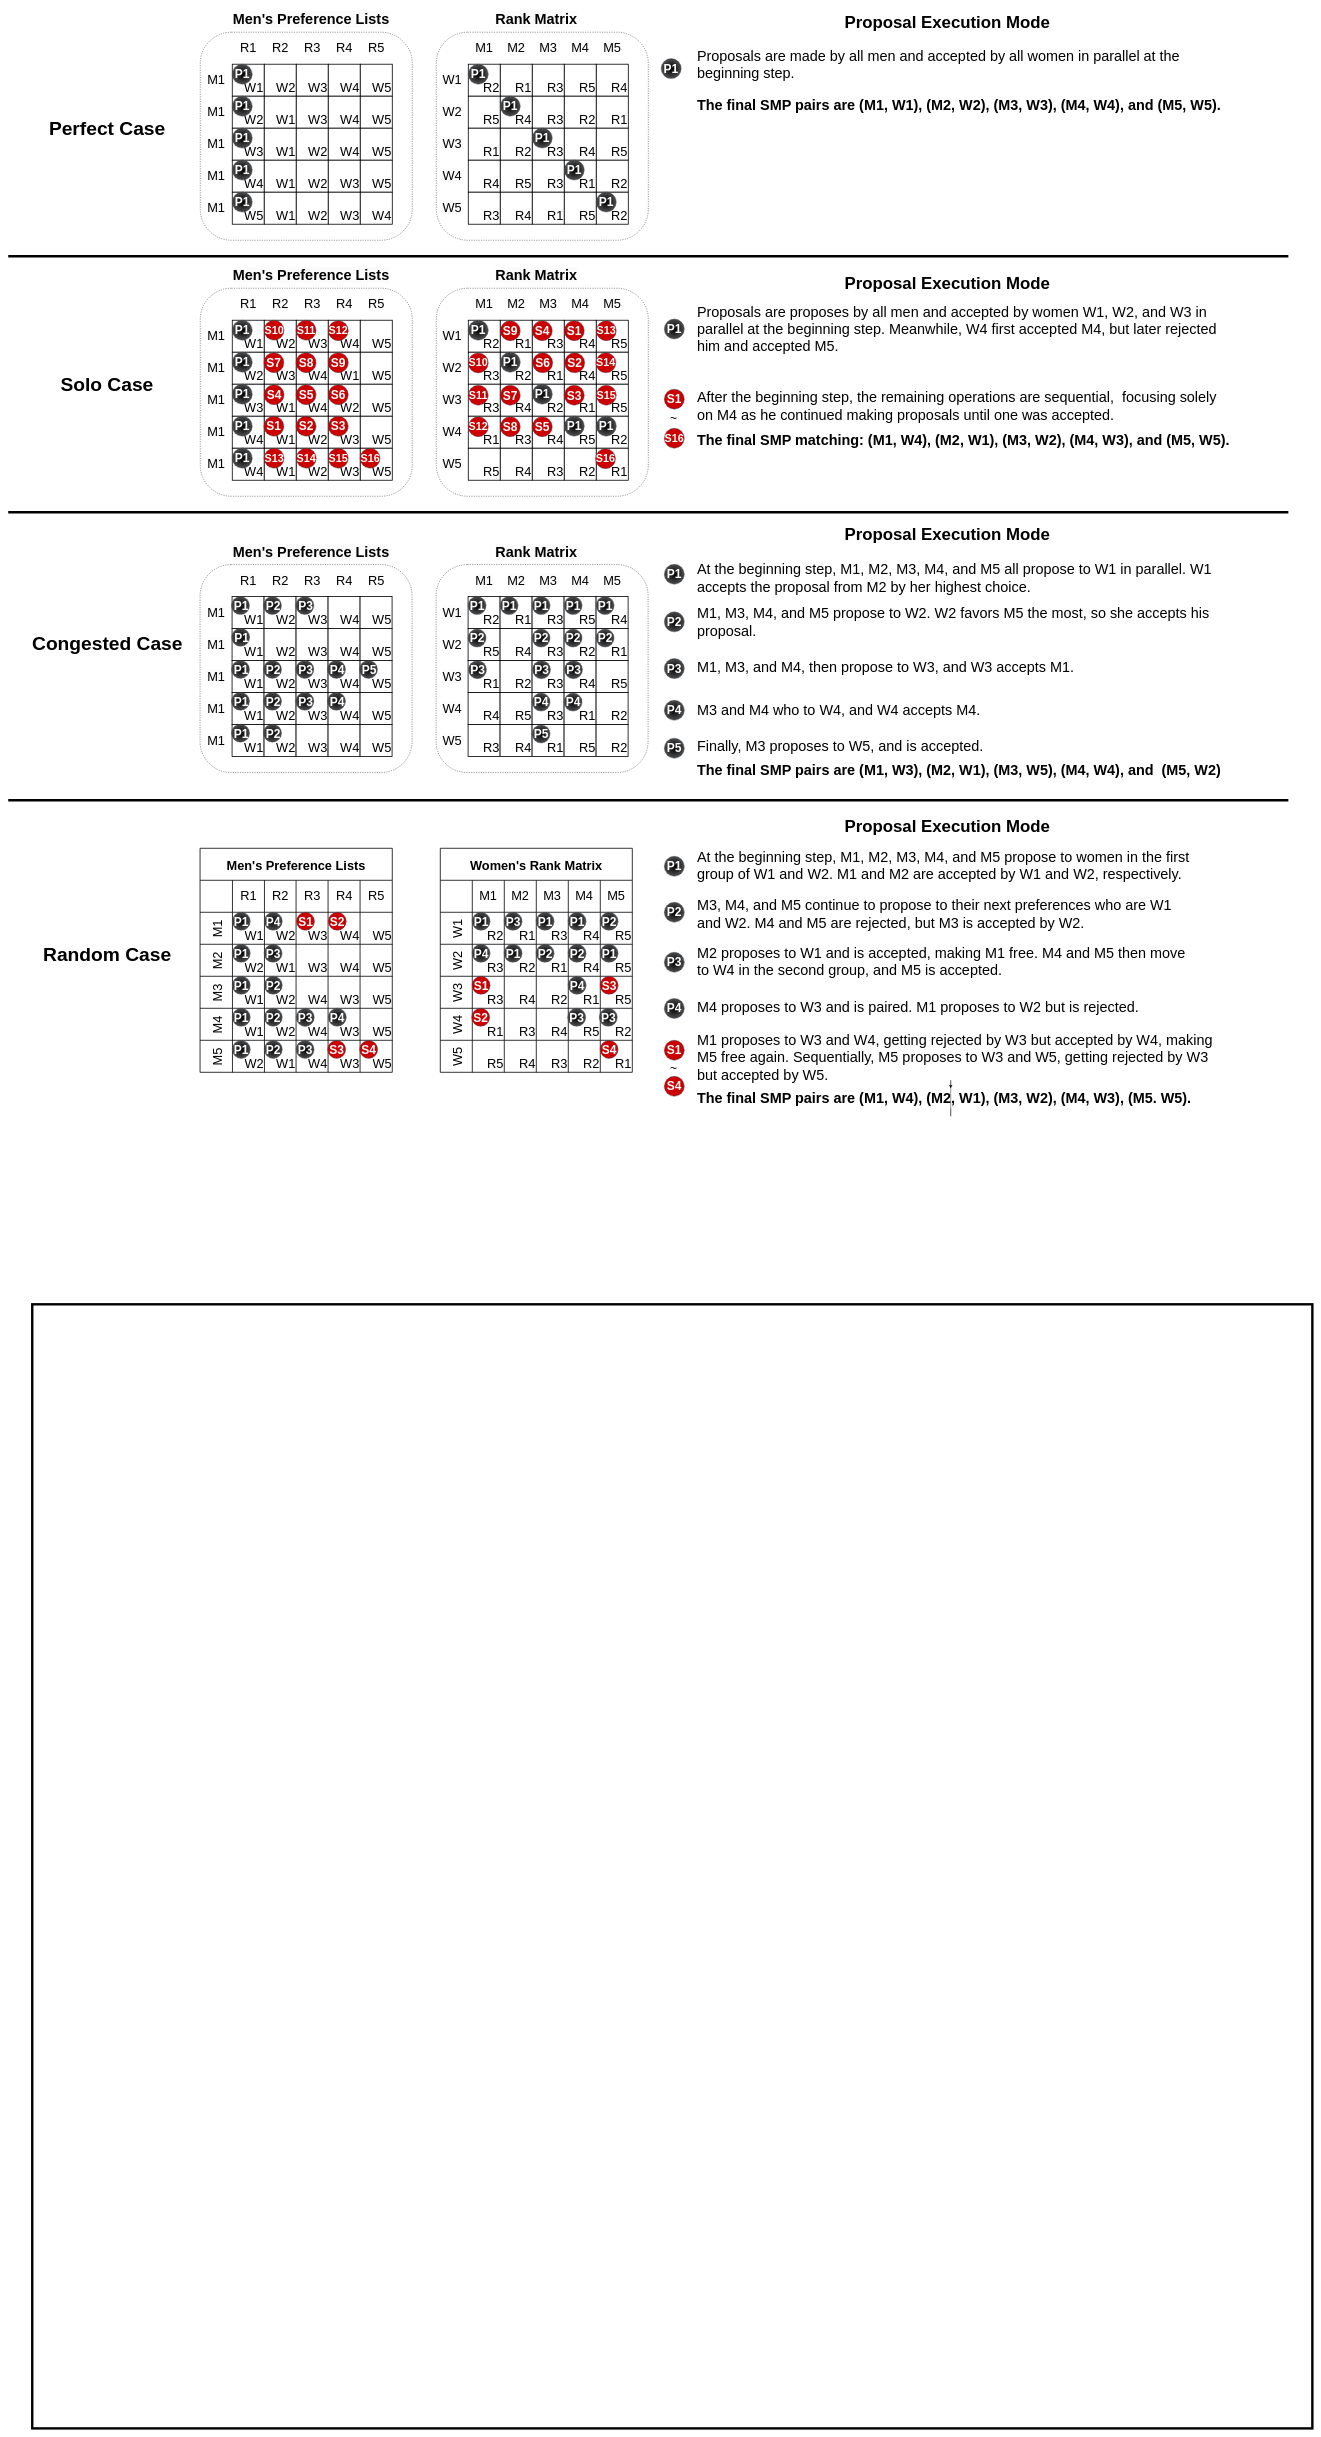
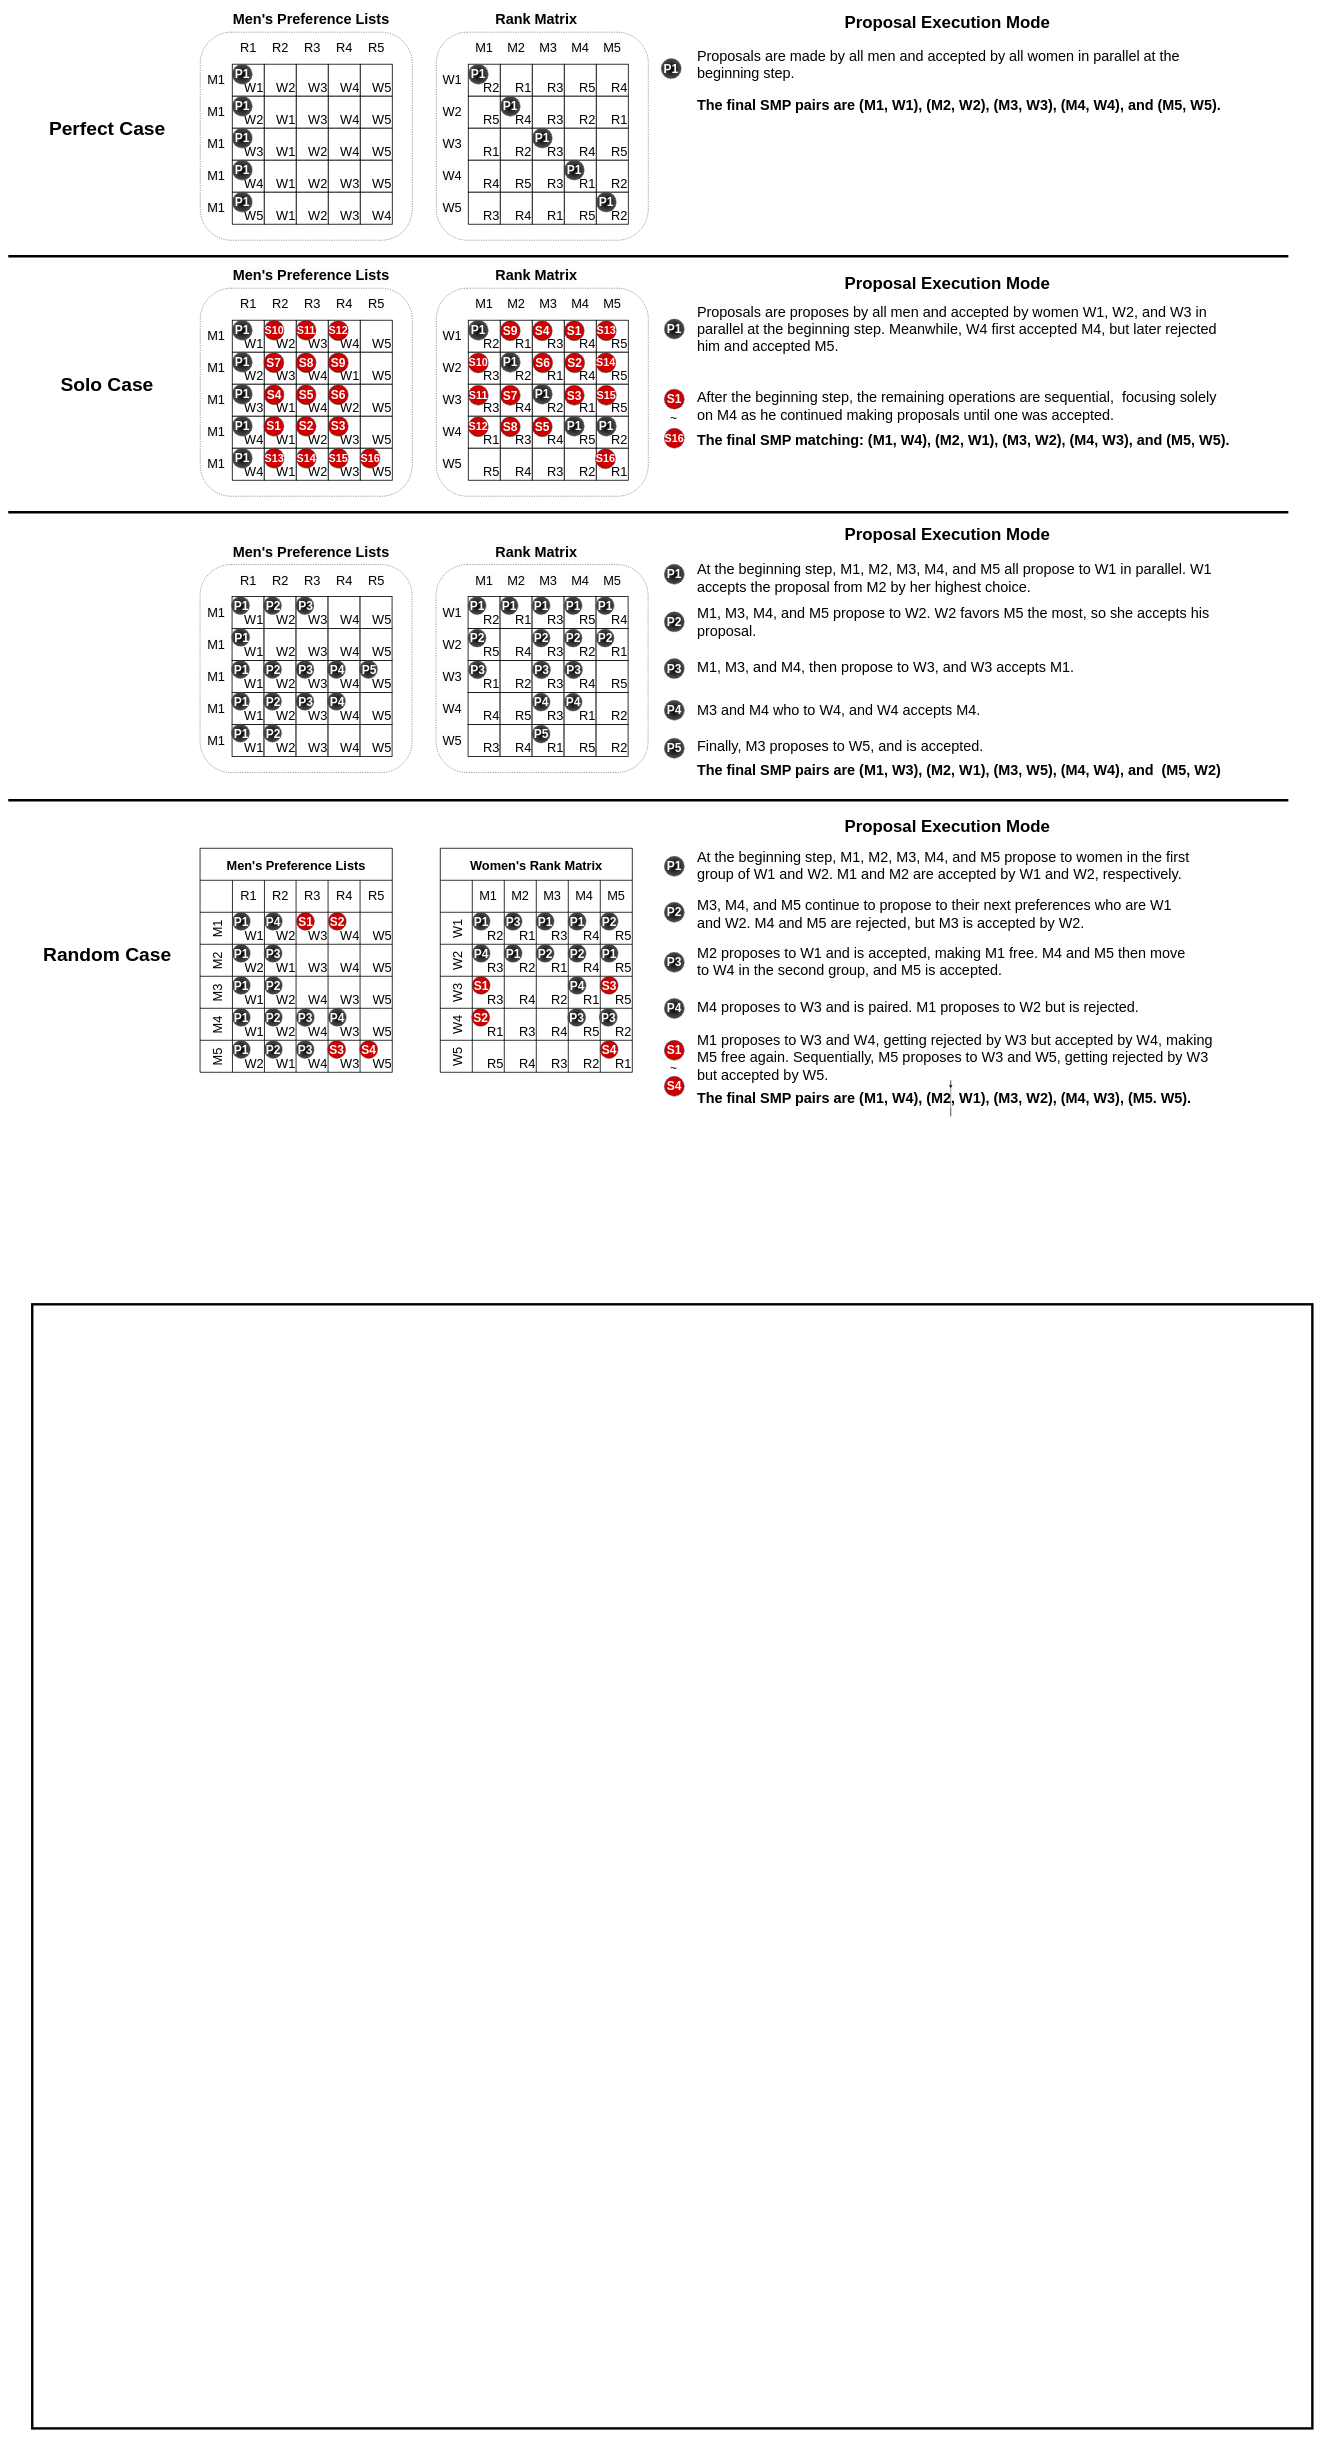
(107, 644) -> none
